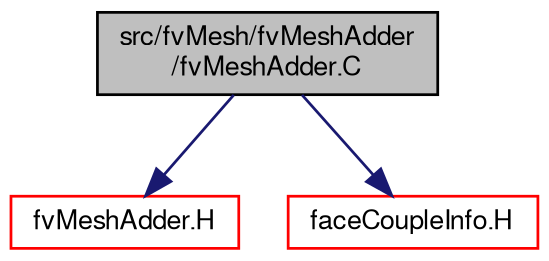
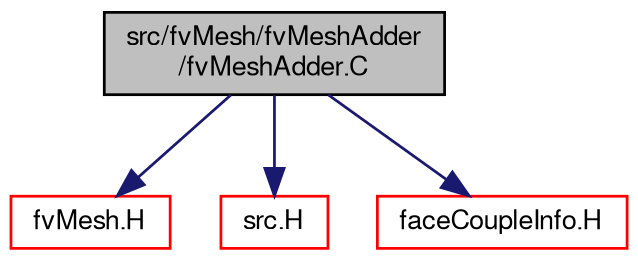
none -> (91, 222)
(125, 222) -> (274, 222)
